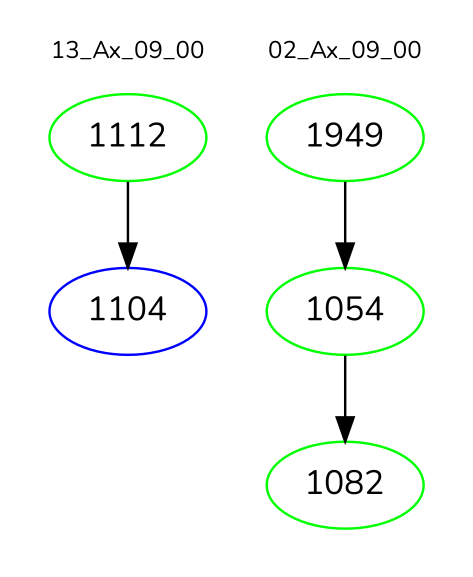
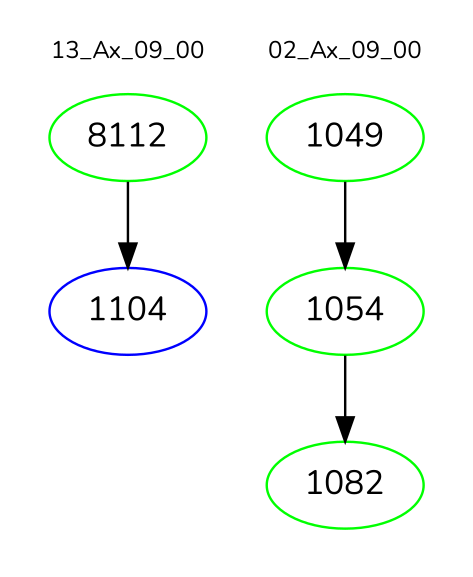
(128, 138) -> (128, 138)
(345, 138) -> (345, 138)
